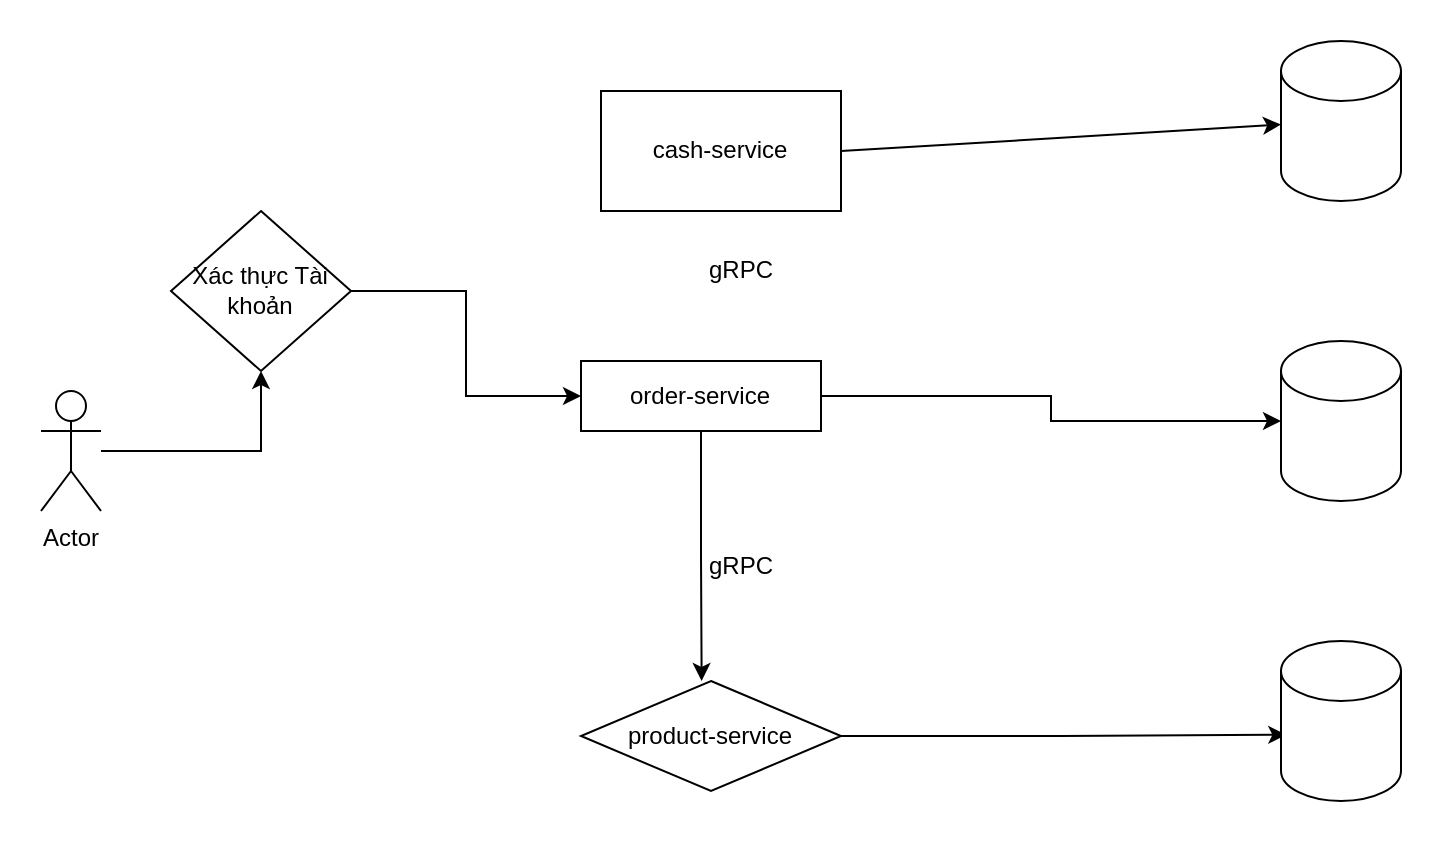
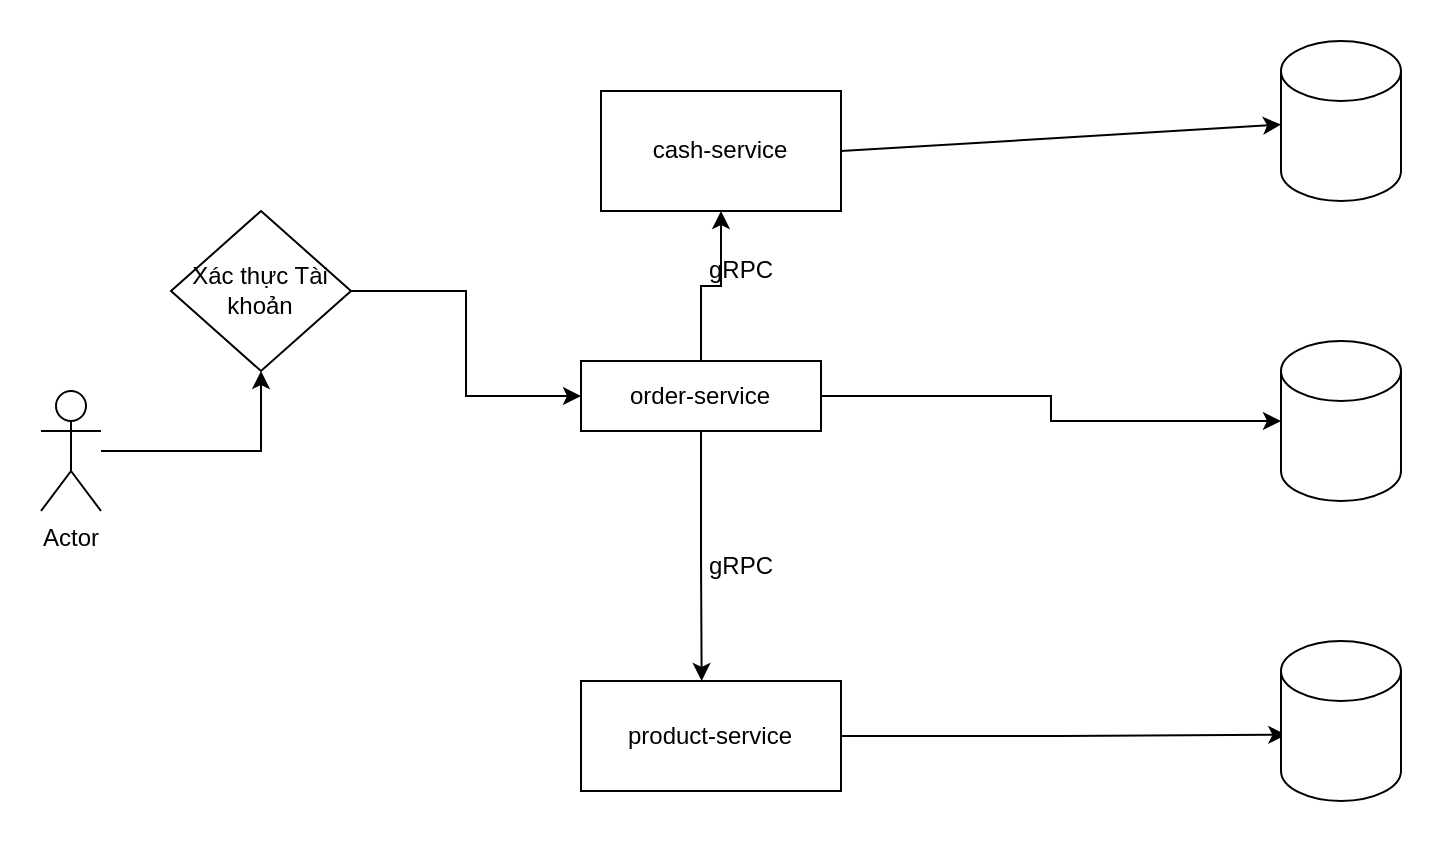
none -> (704, 286)
(711, 736) -> (711, 736)
